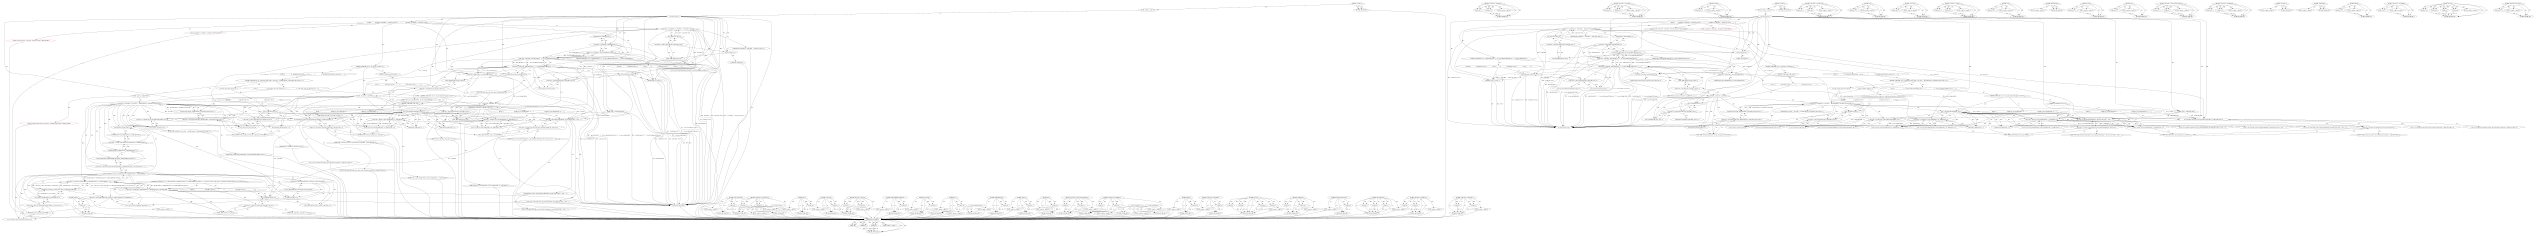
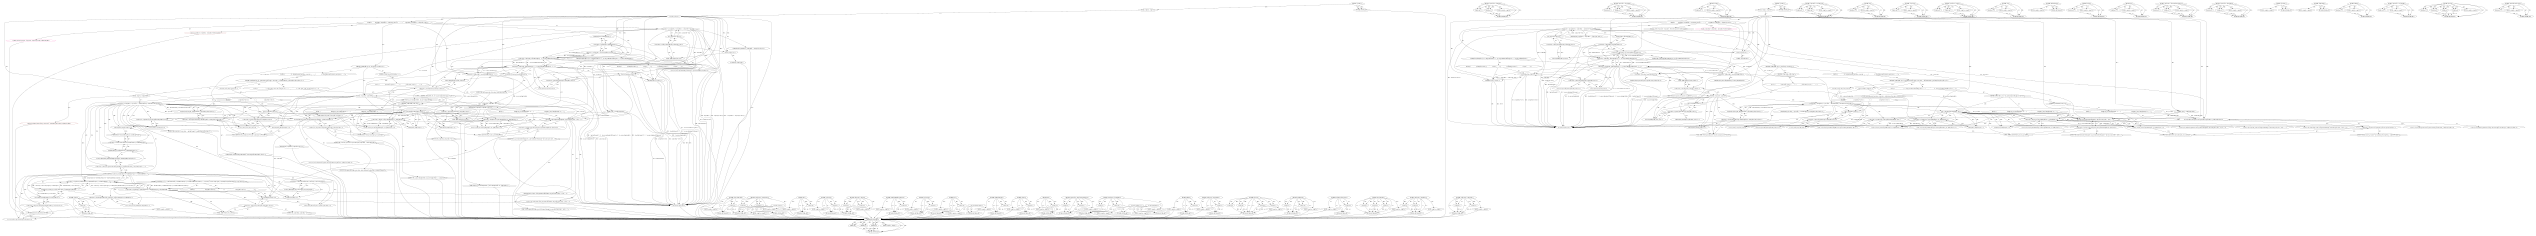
(247, 201) -> (305, 186)
